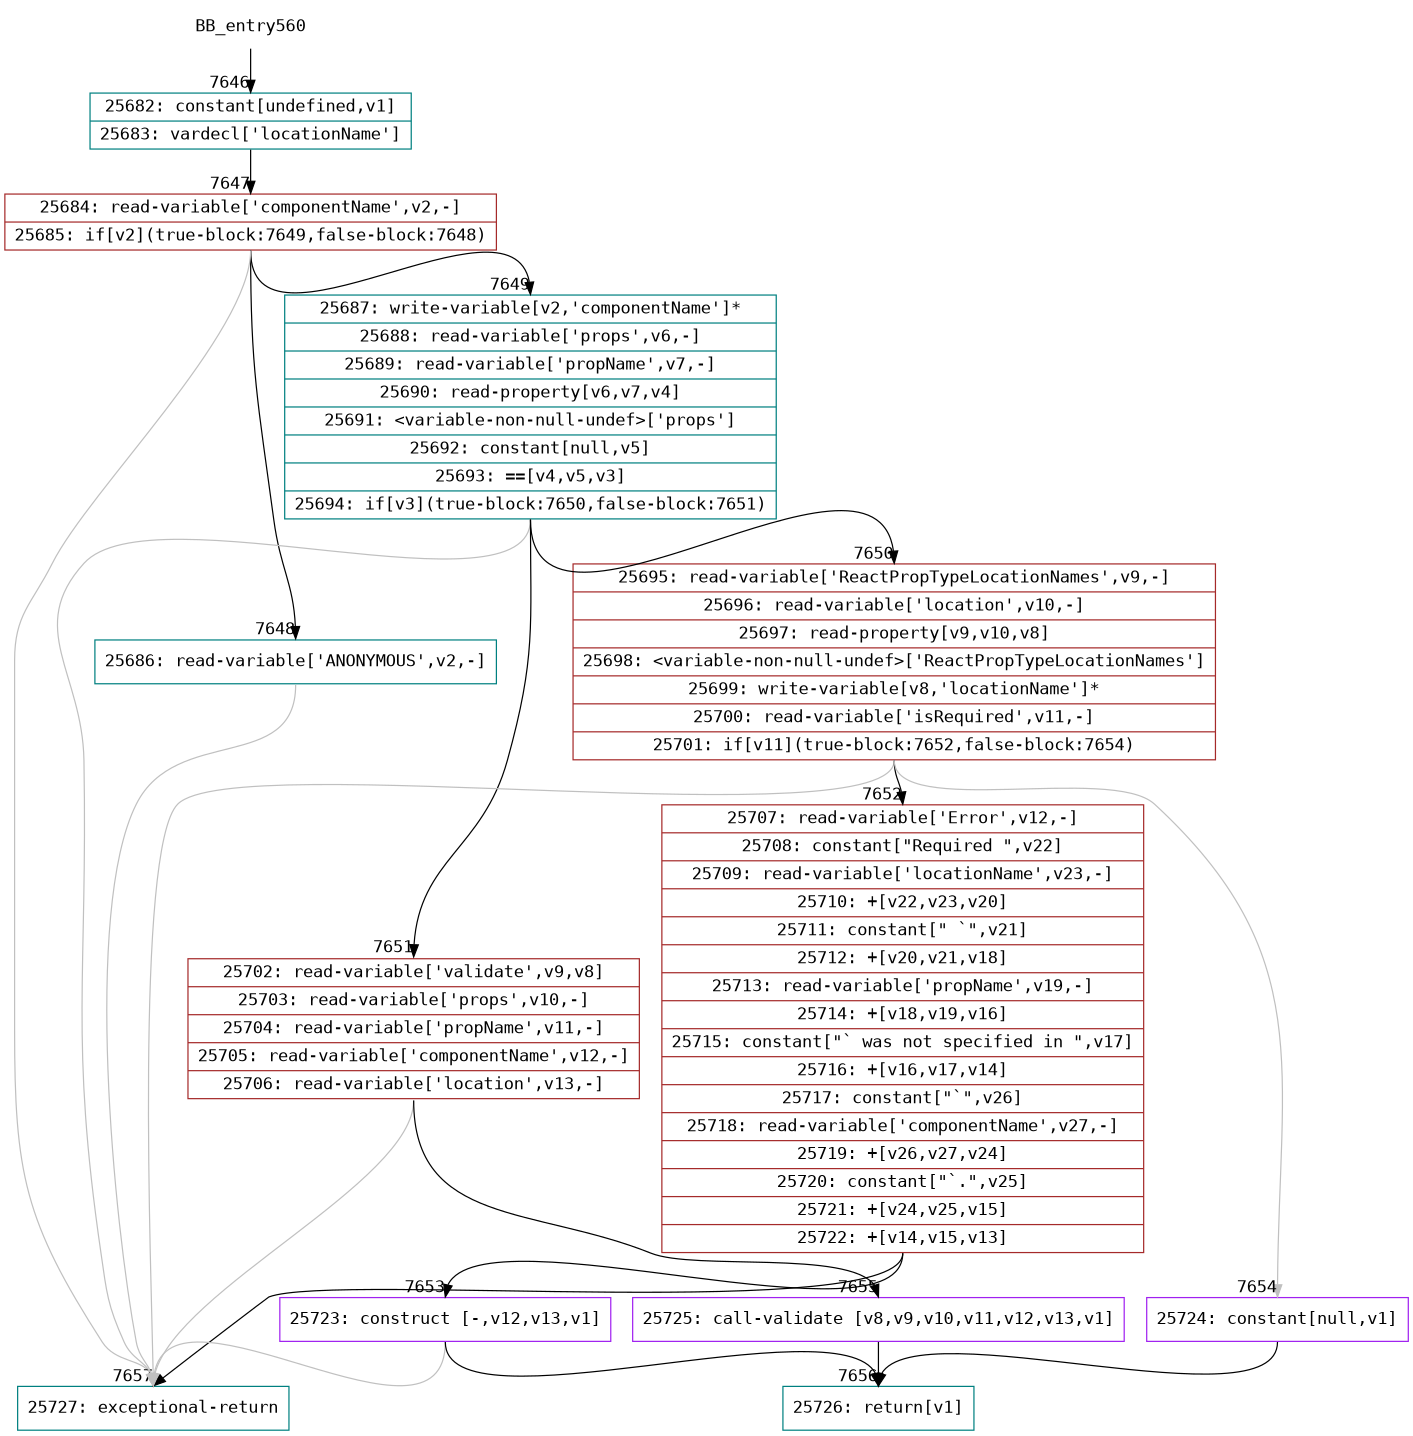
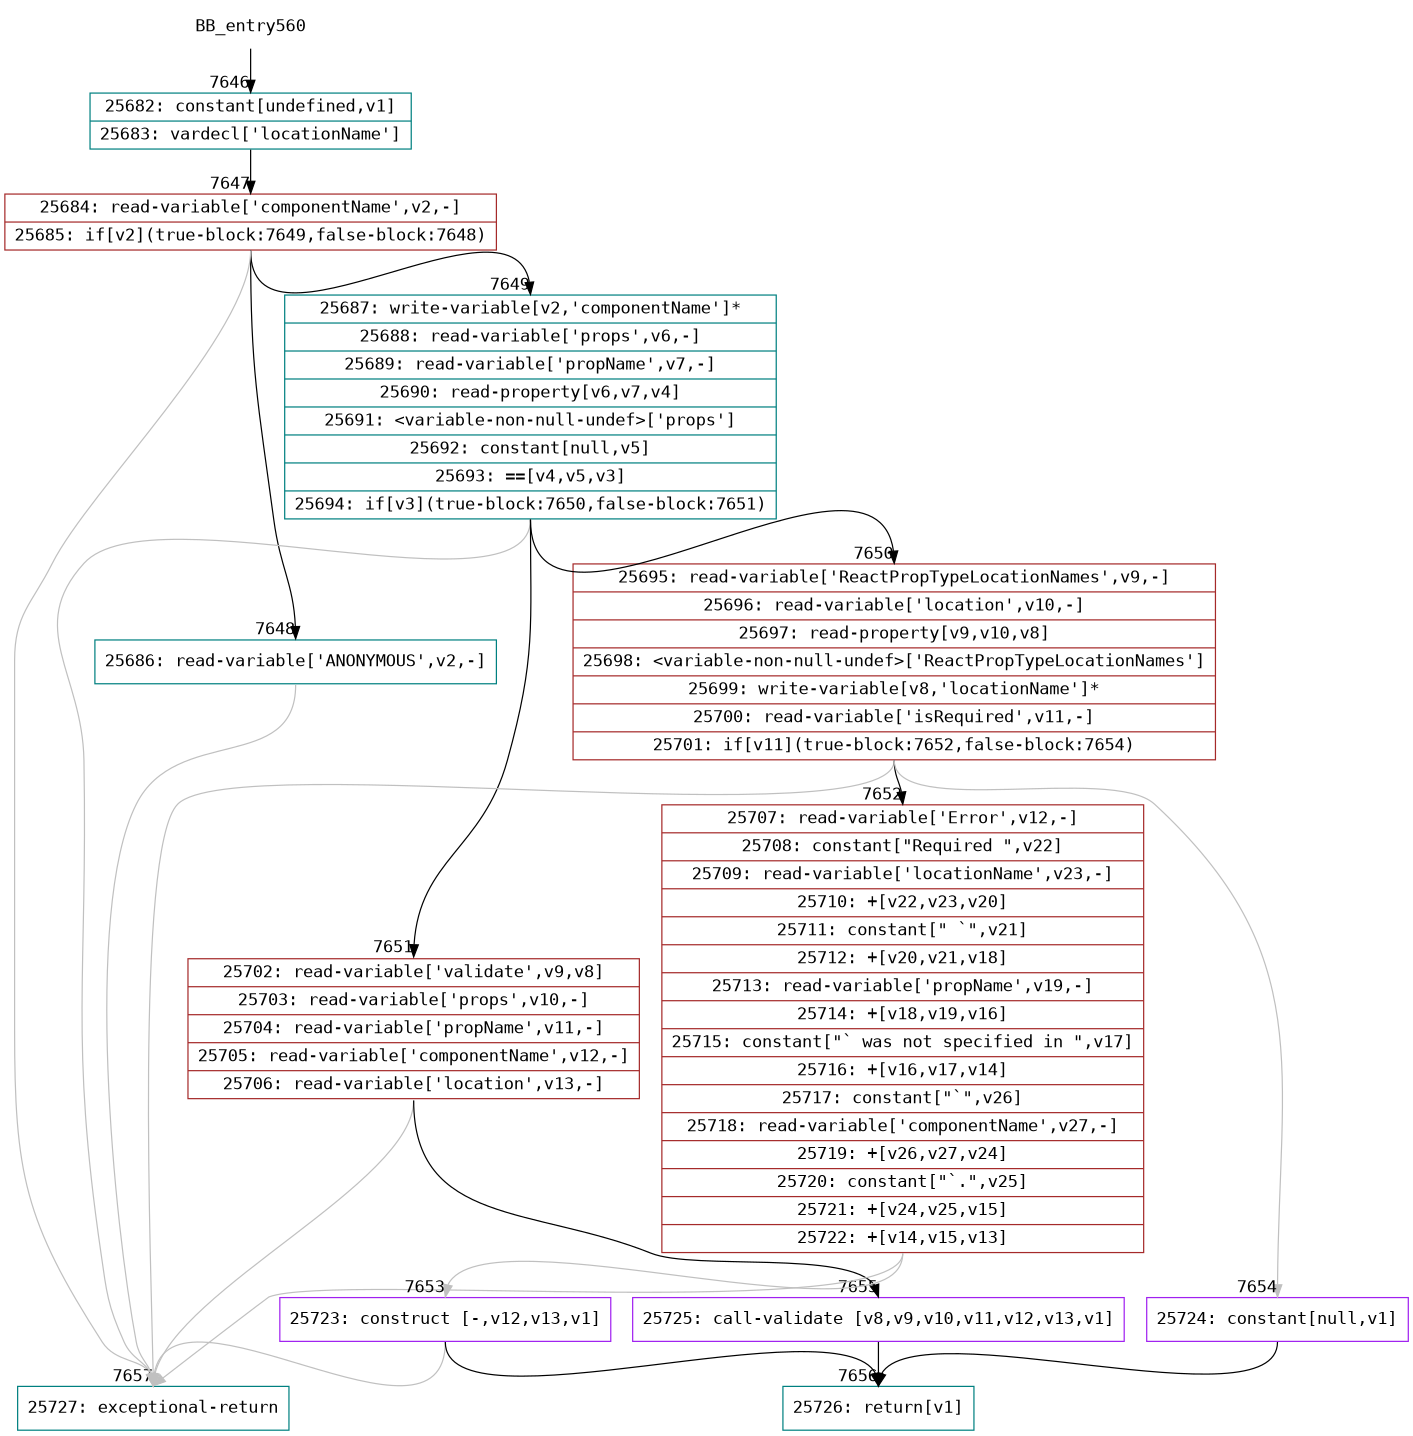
(680, 1276) -> (680, 1276)
(524, 1291) -> (524, 1291)
